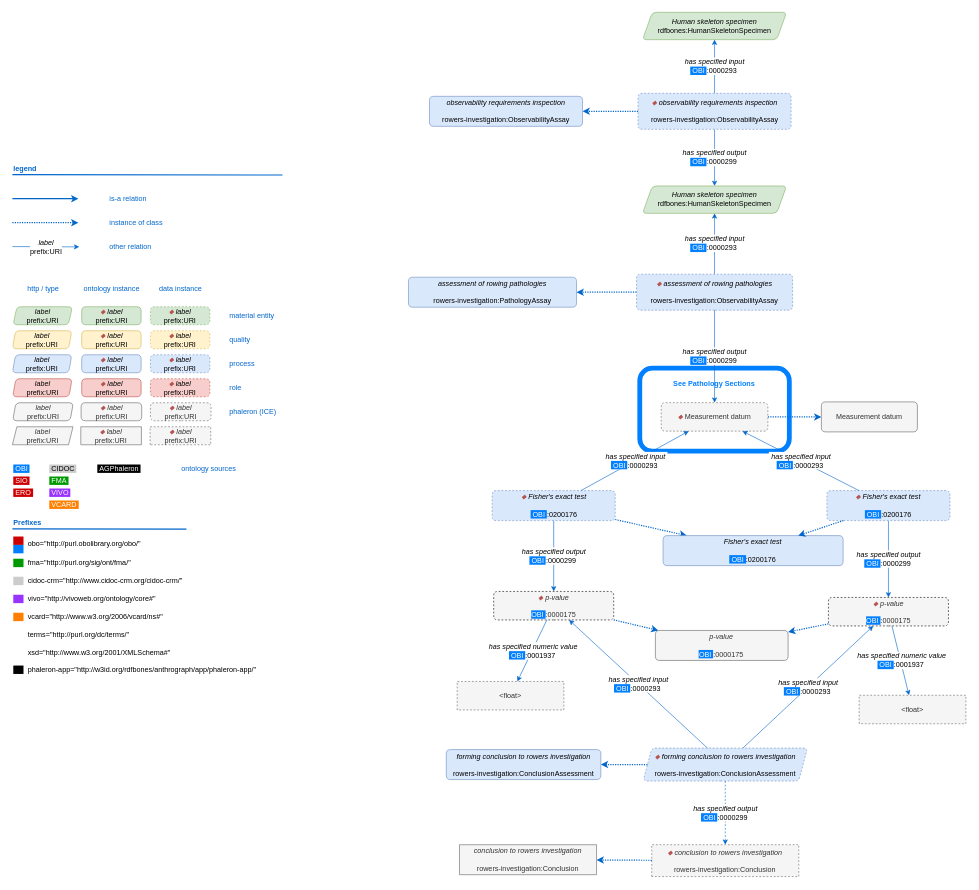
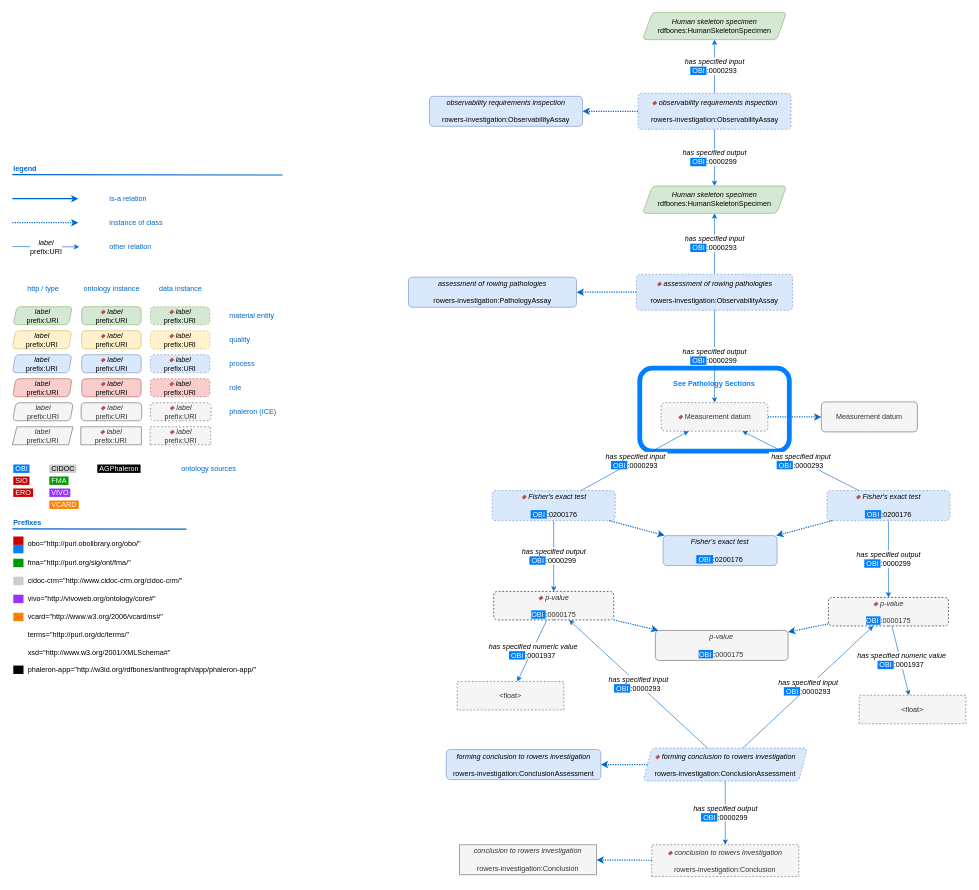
(753, 551) -> (720, 551)
(725, 792) -> (725, 792)
